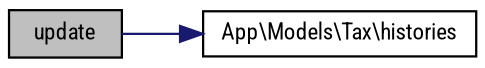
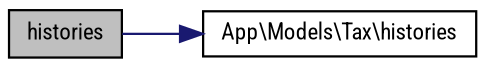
(65, 34) -> (65, 34)
